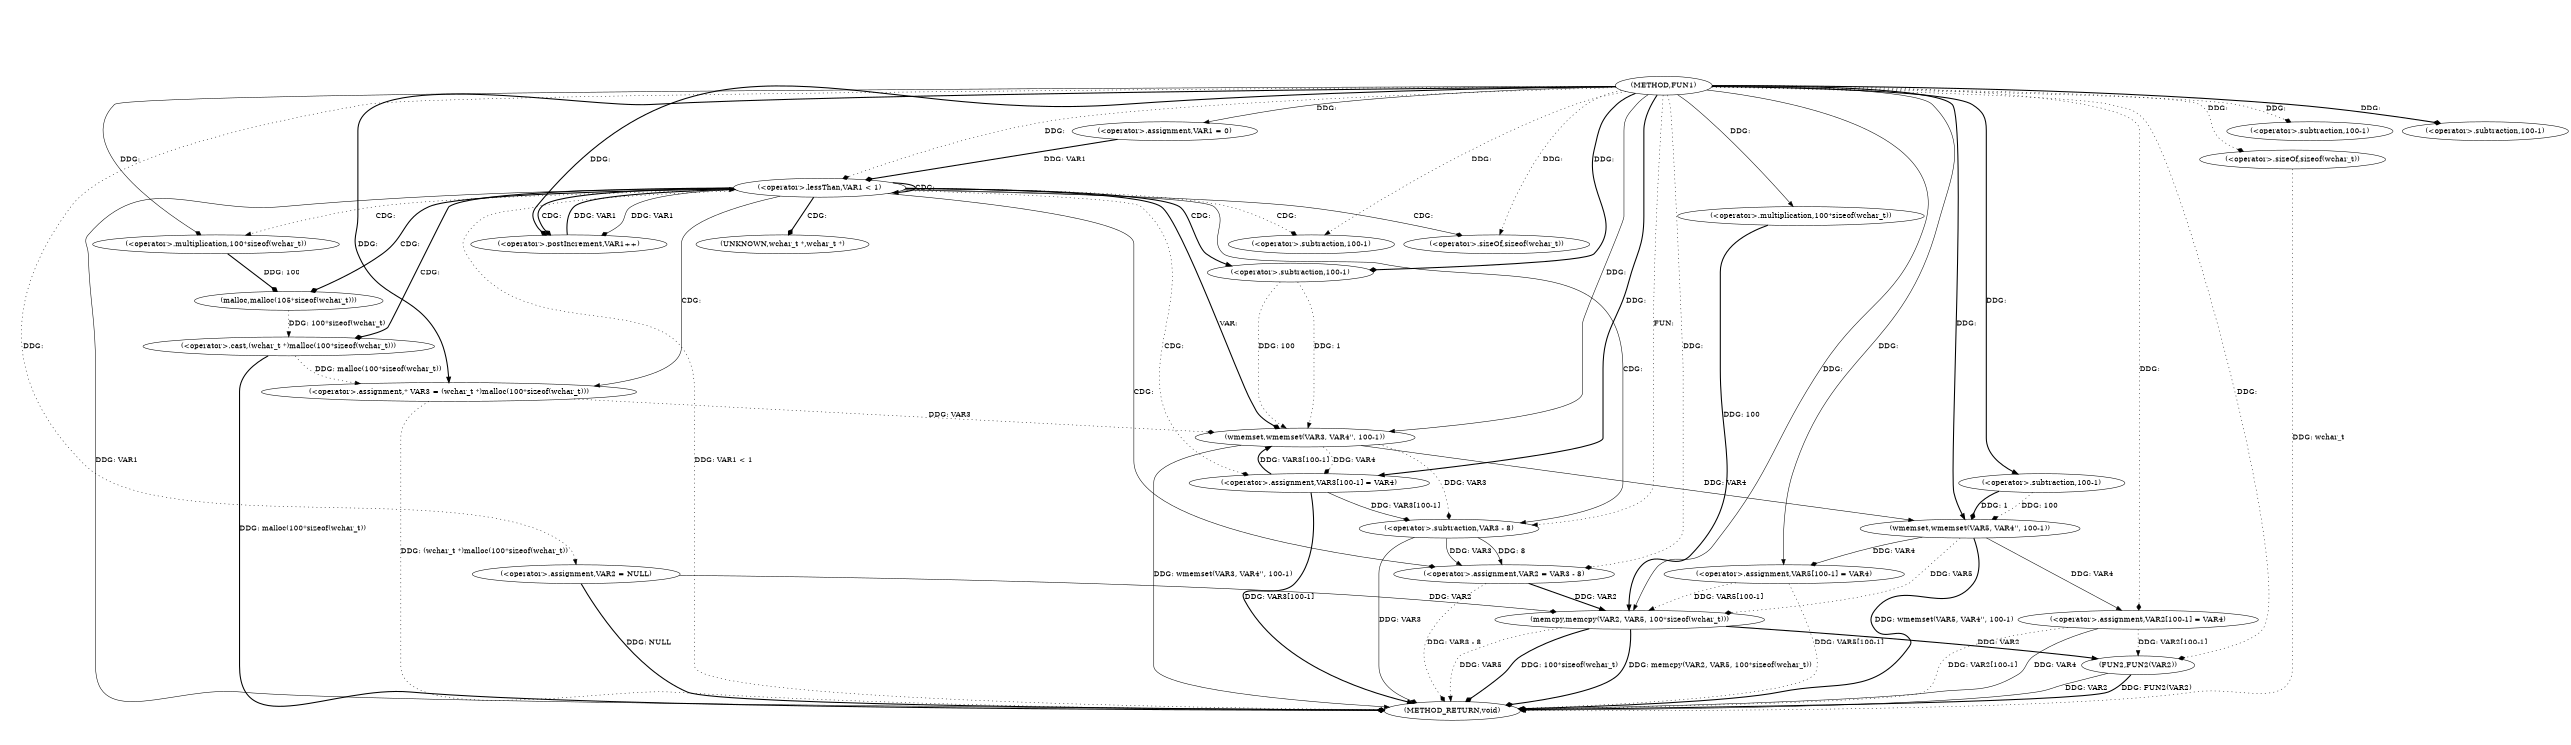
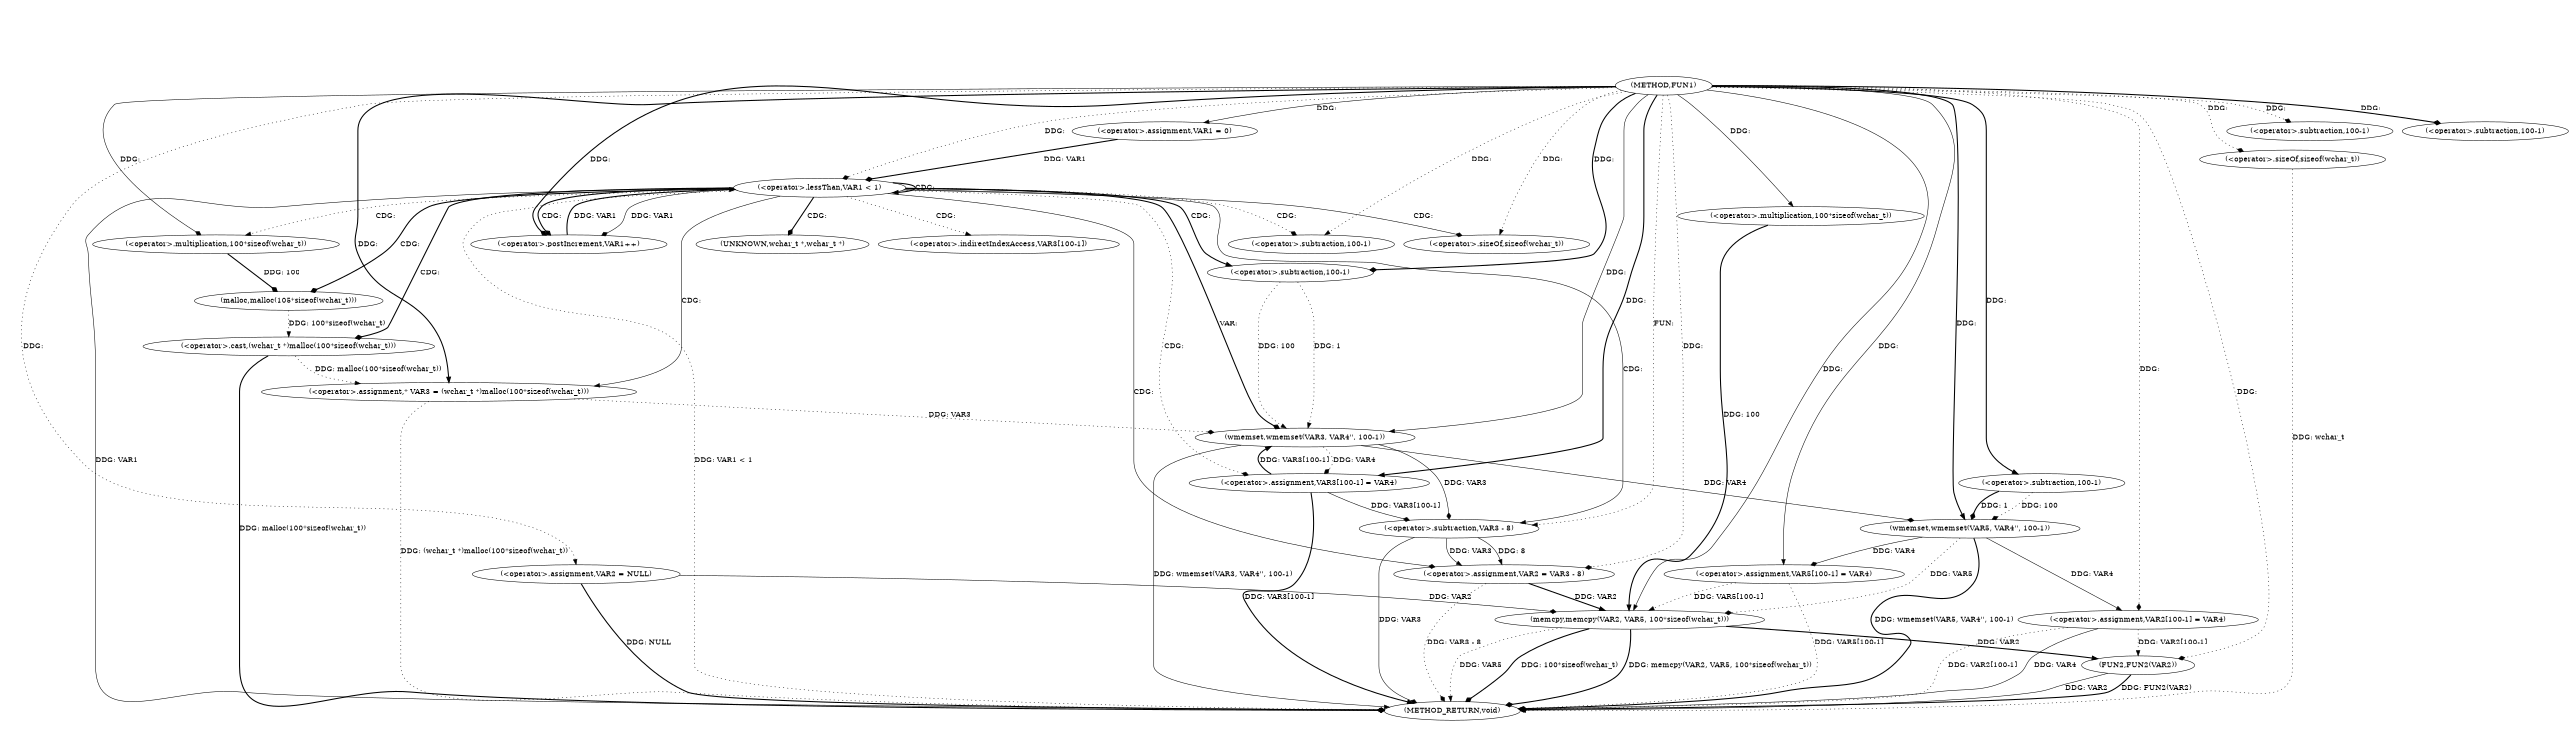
none -> (999, 244)
(1426, 467) -> (1426, 467)
(1635, 483) -> (1635, 483)
